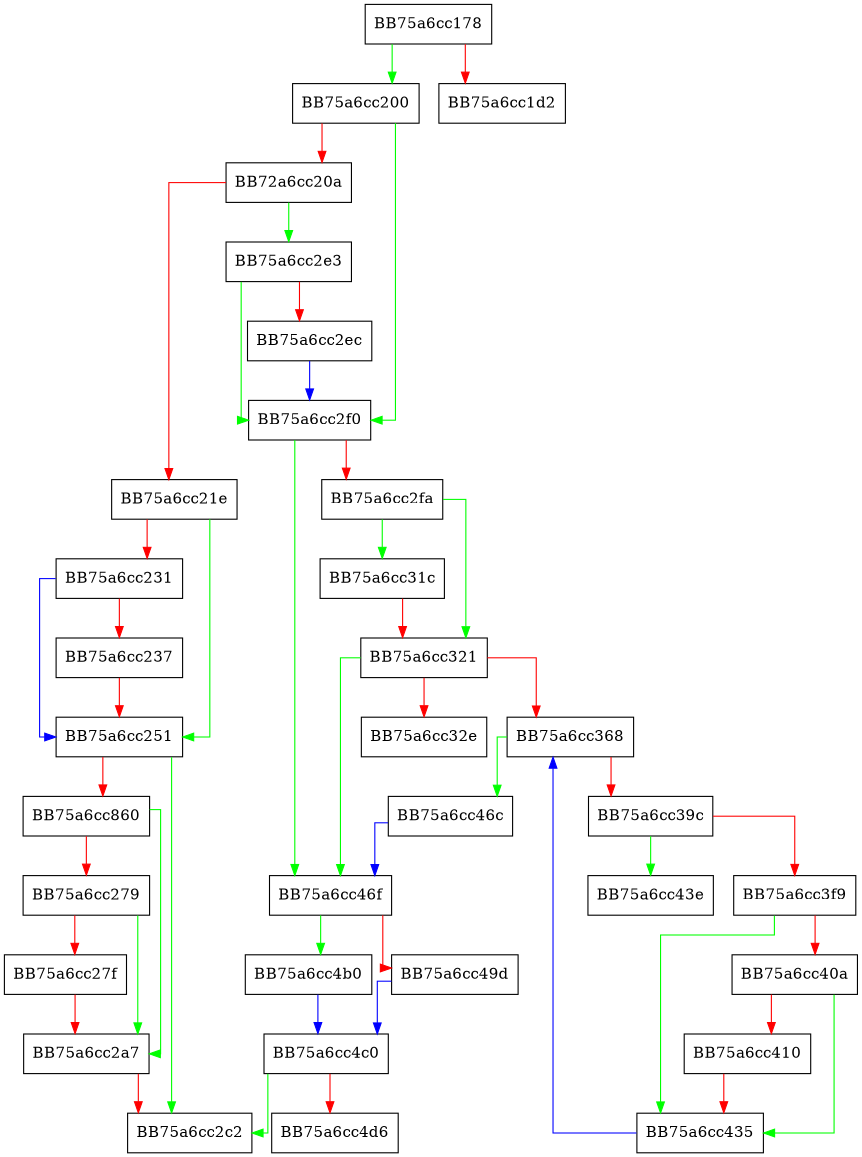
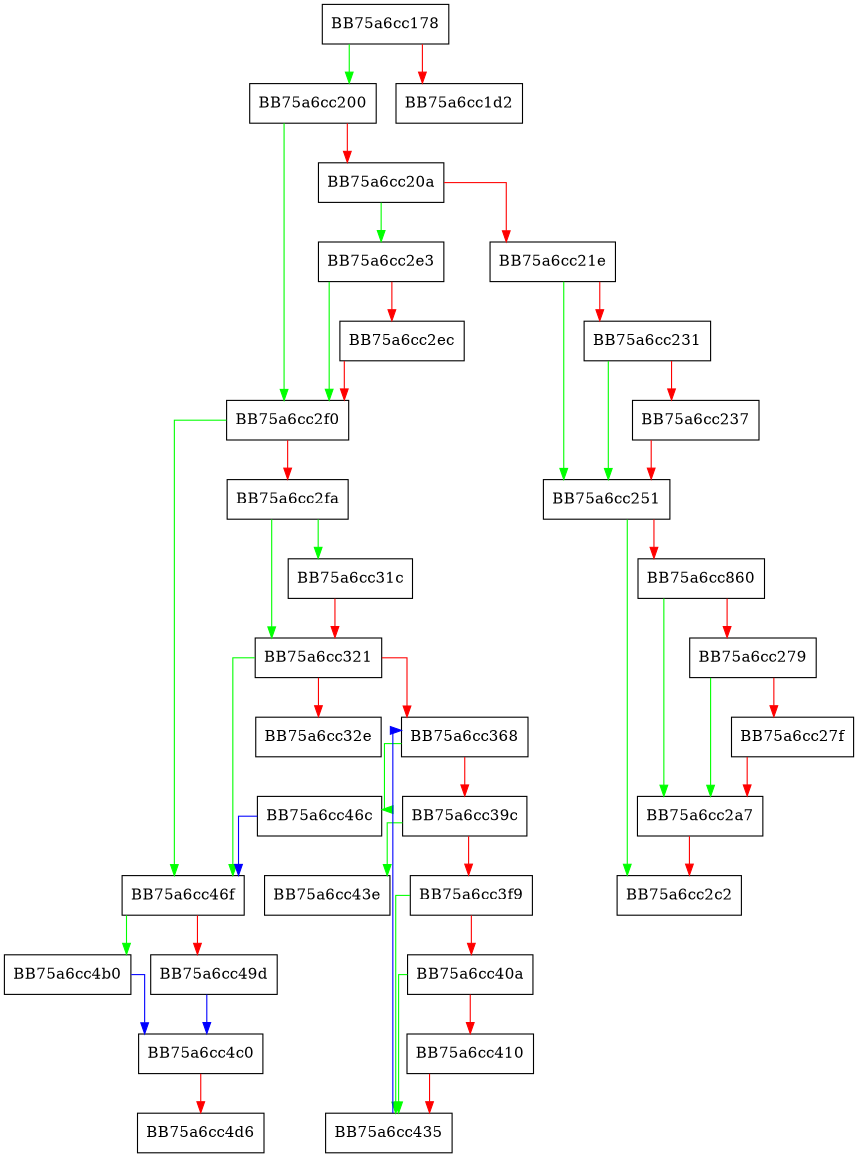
(289, 183) -> (381, 183)
(310, 375) -> (344, 375)
(40, 652) -> (608, 415)
(268, 1106) -> none
